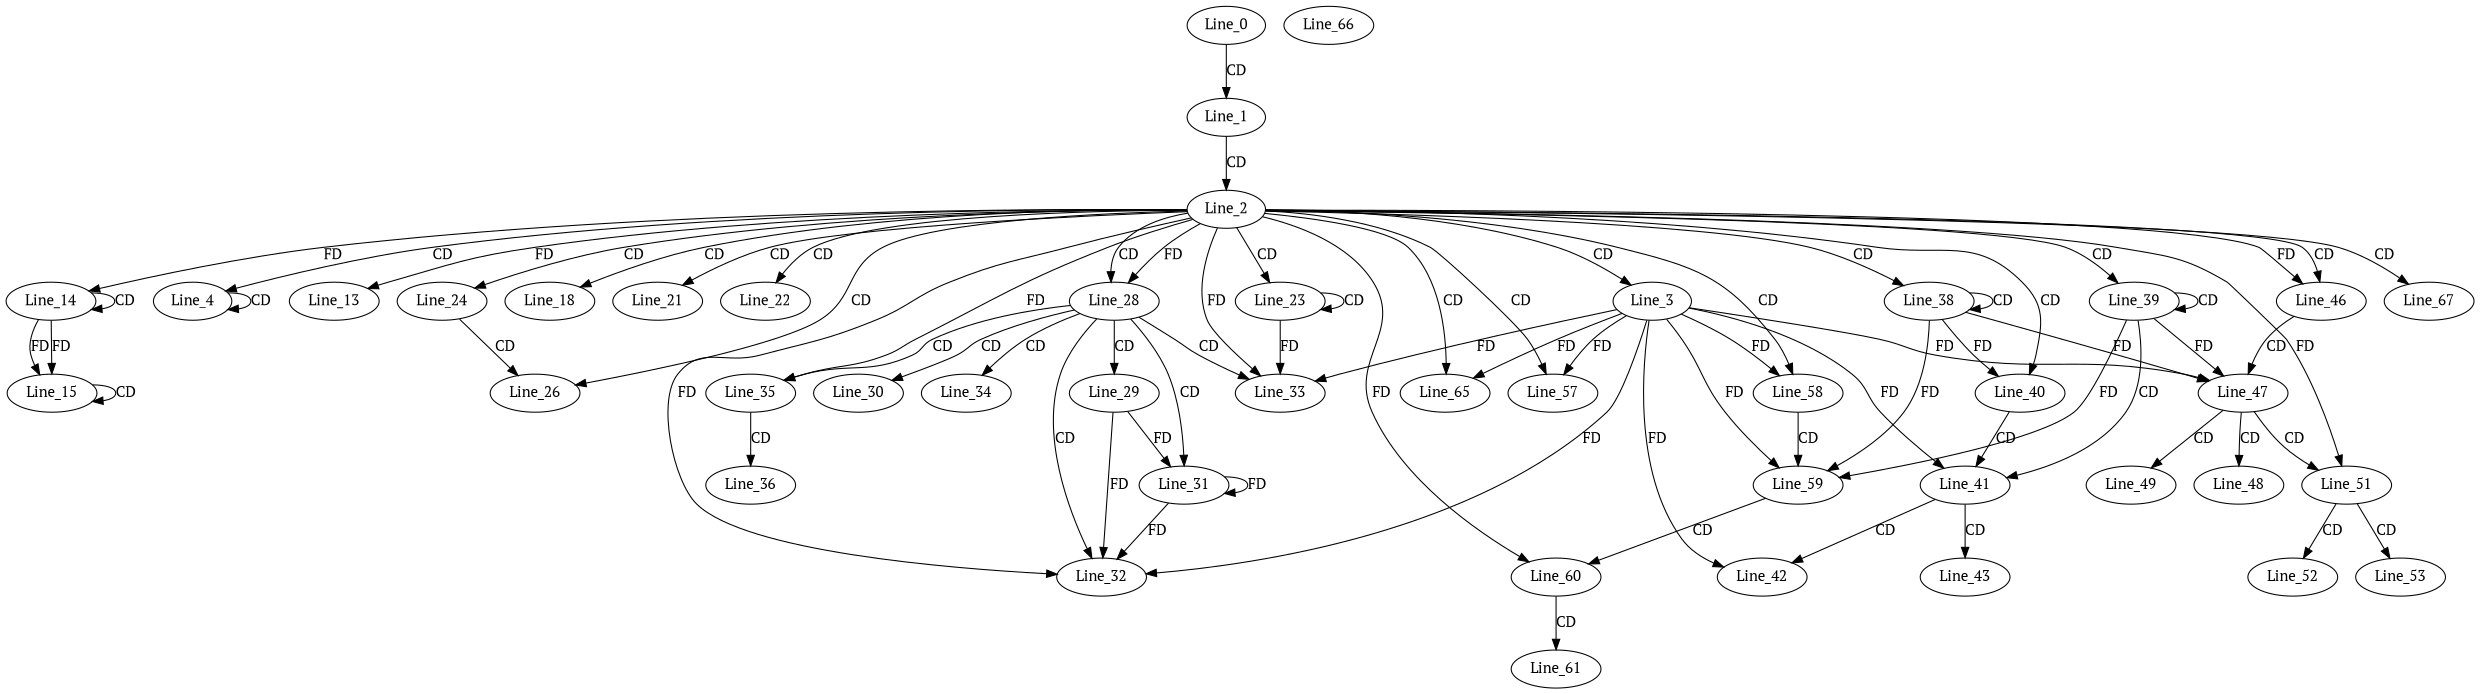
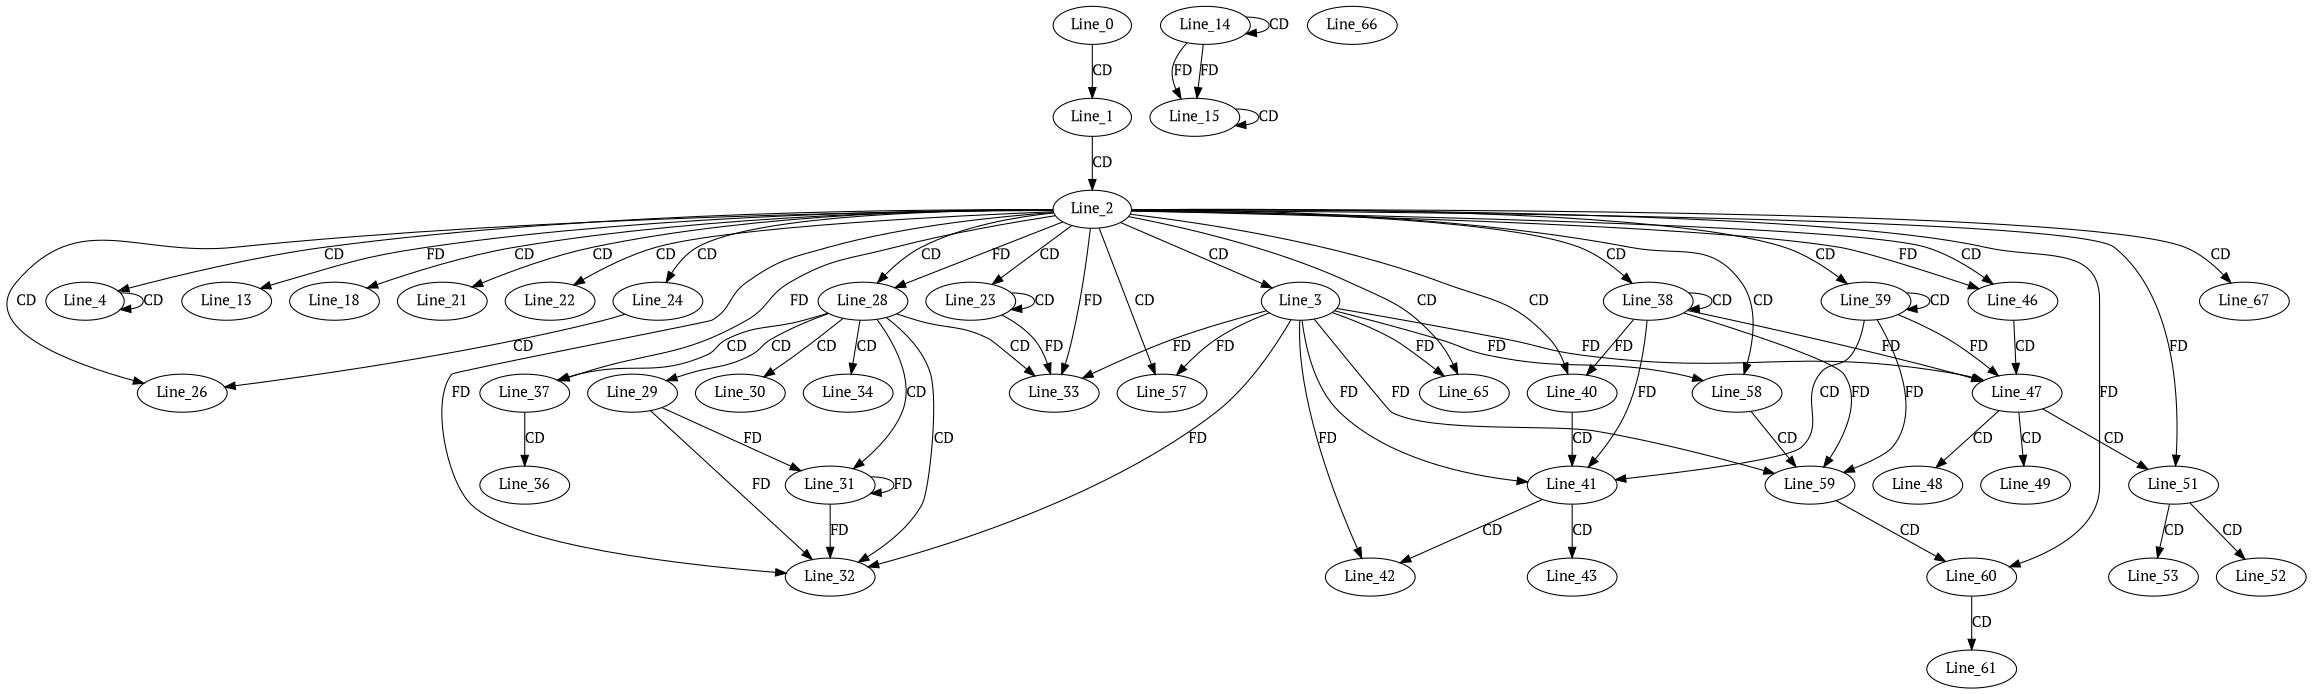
(586, 225) -> none
(751, 393) -> (525, 393)
none -> (1633, 394)
